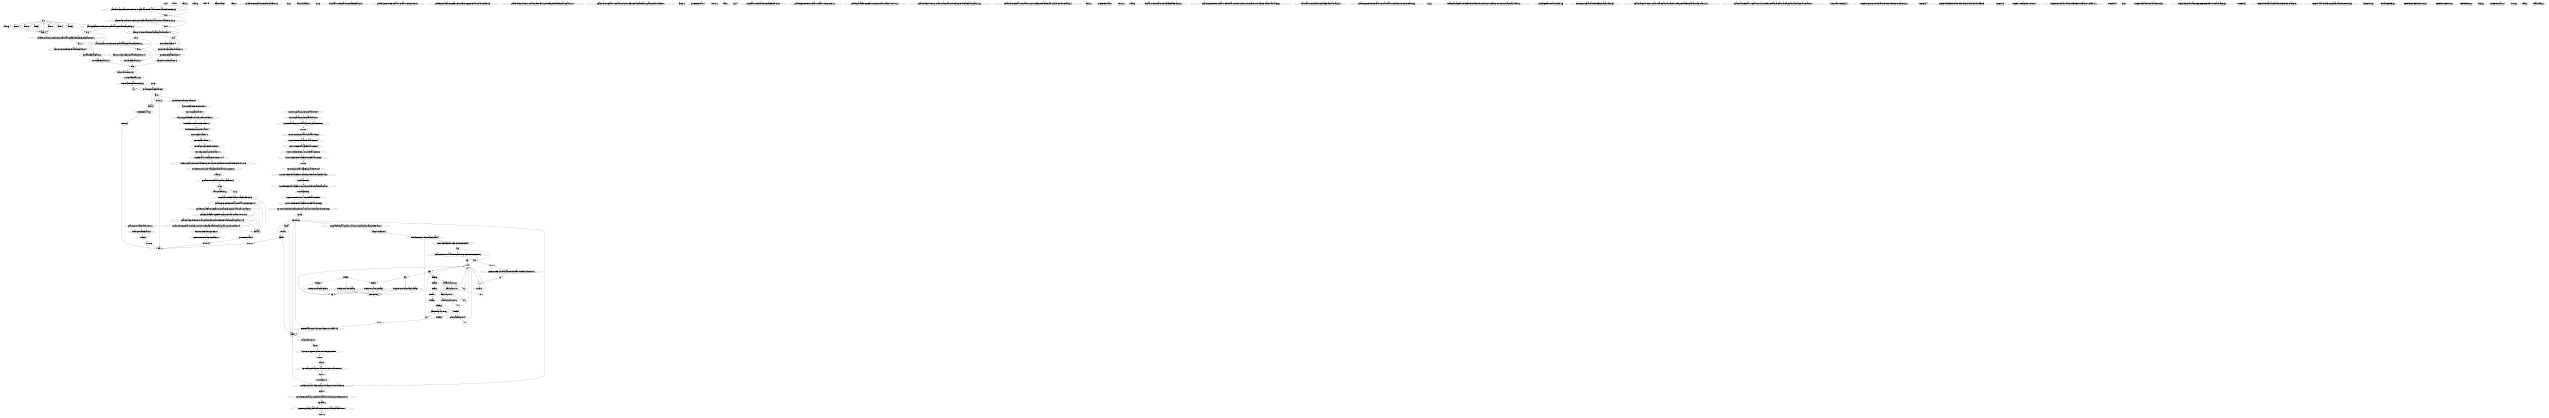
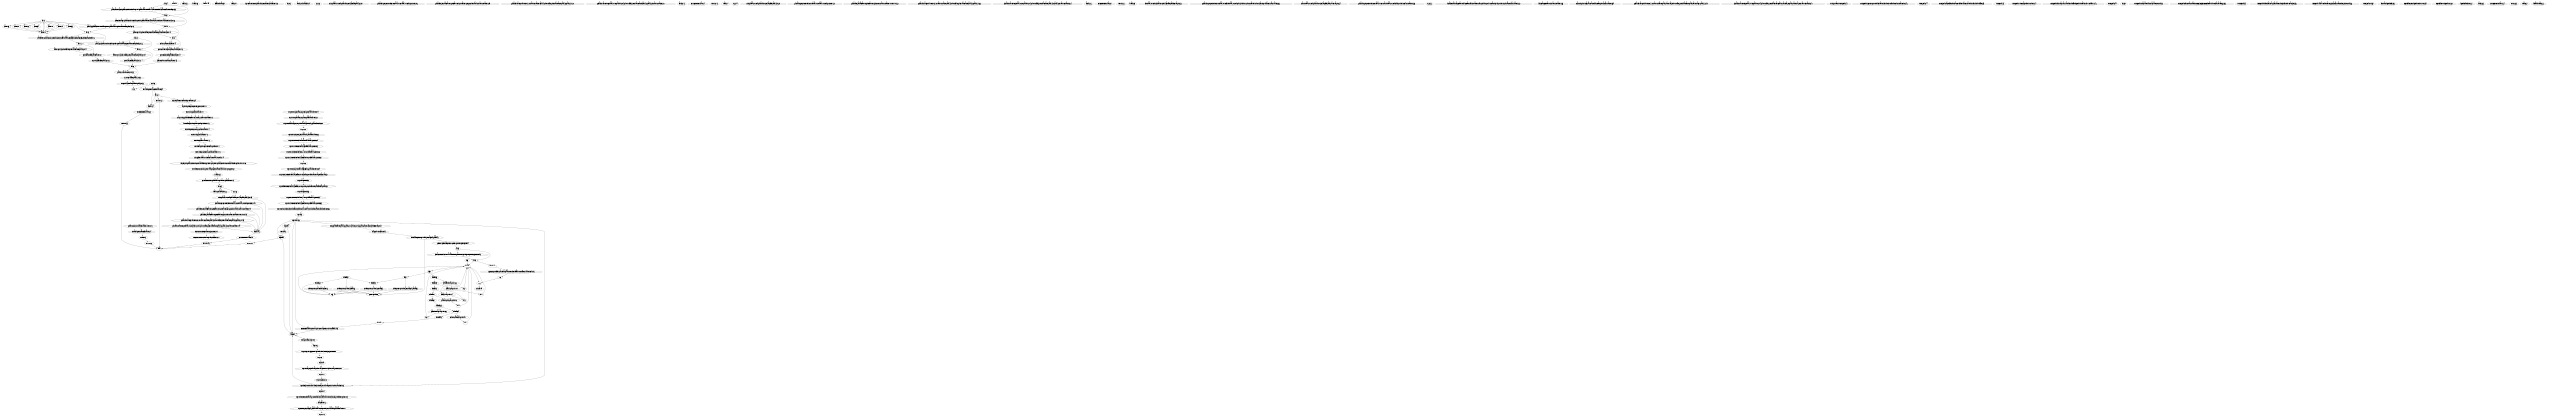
(209, 158) -> (209, 158)
(322, 403) -> (322, 403)
